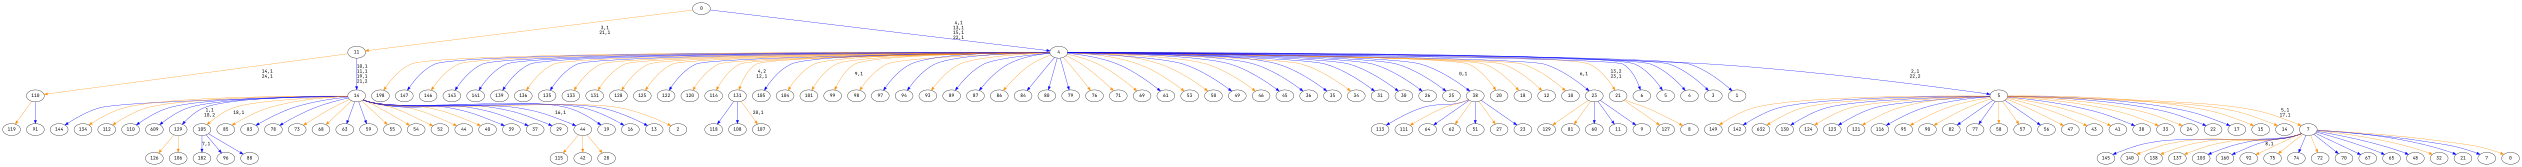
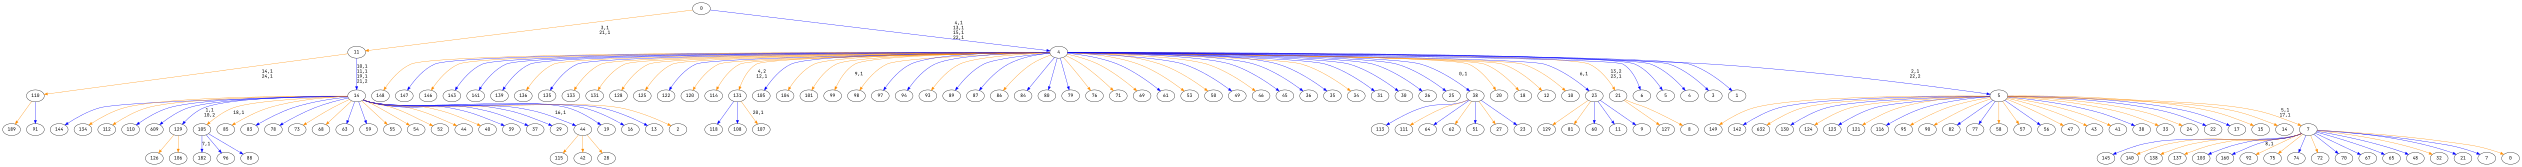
(380, 96) -> (380, 96)
(12, 130) -> (12, 130)
